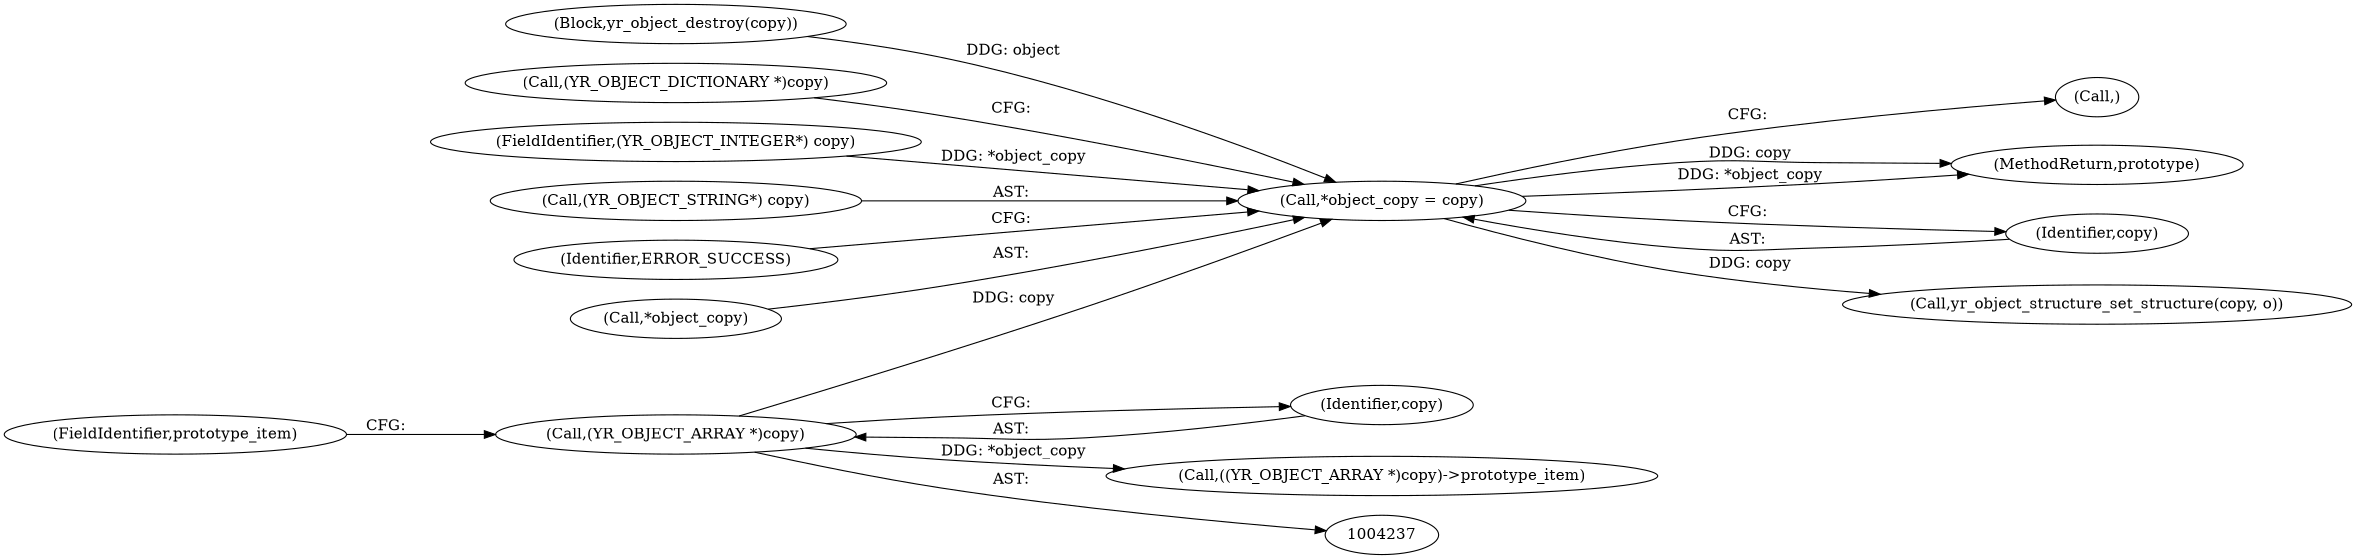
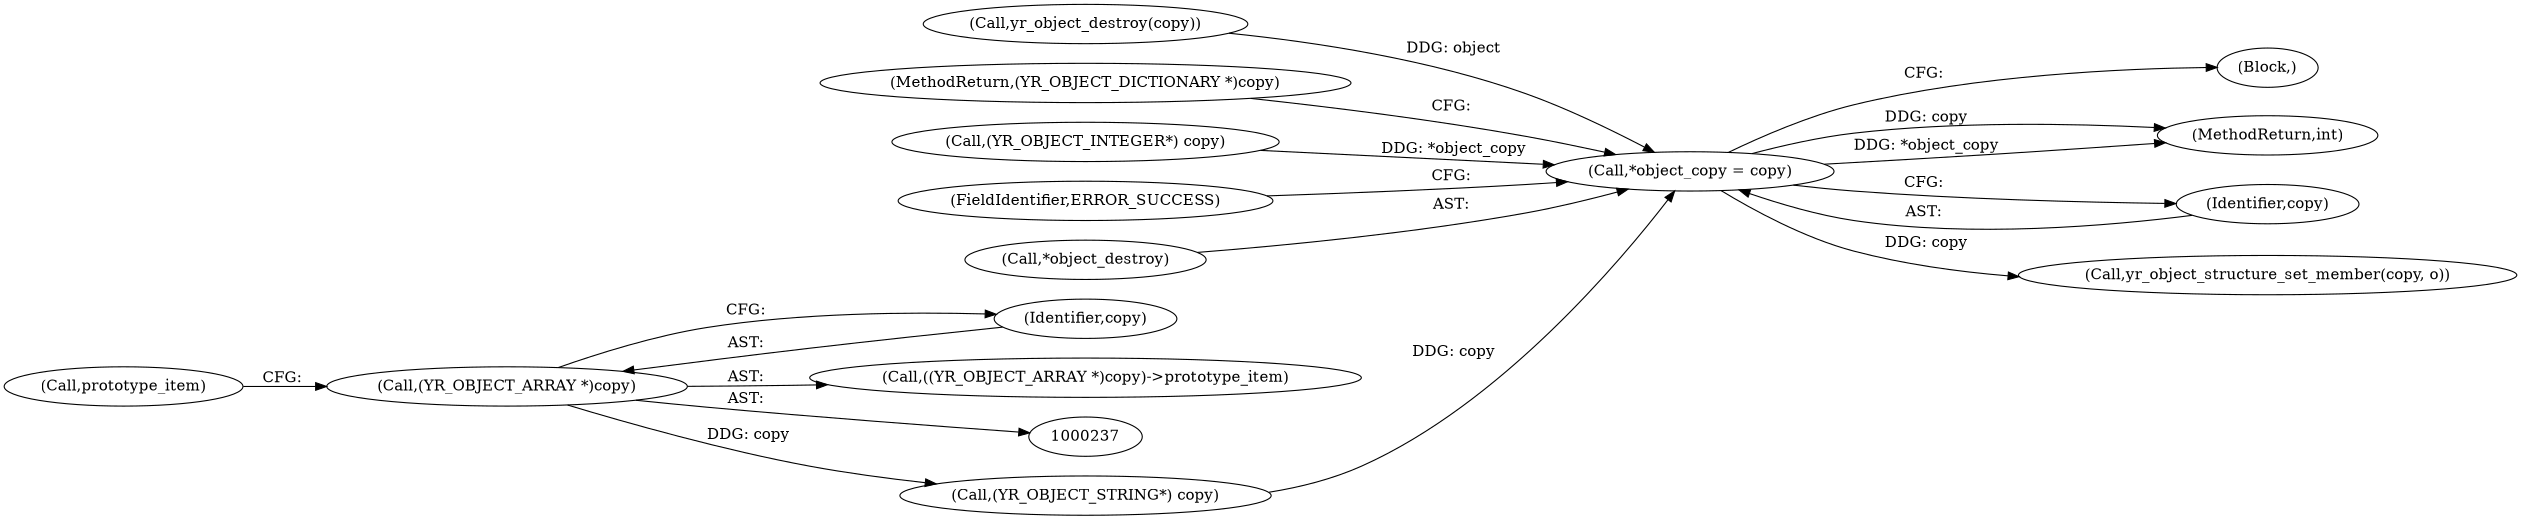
(676, 24) -> (1086, 24)
(676, 83) -> (1086, 83)
(2097, 97) -> (2268, 68)
(676, 142) -> (1086, 142)
(2097, 165) -> (2268, 135)
(1014, 193) -> (1454, 352)
(676, 260) -> (1086, 201)
(2097, 305) -> (2268, 275)
(676, 319) -> (1086, 260)
(1032, 325) -> (744, 453)
(175, 434) -> (124, 386)
(1014, 451) -> (748, 377)
(1382, 535) -> (1086, 437)
